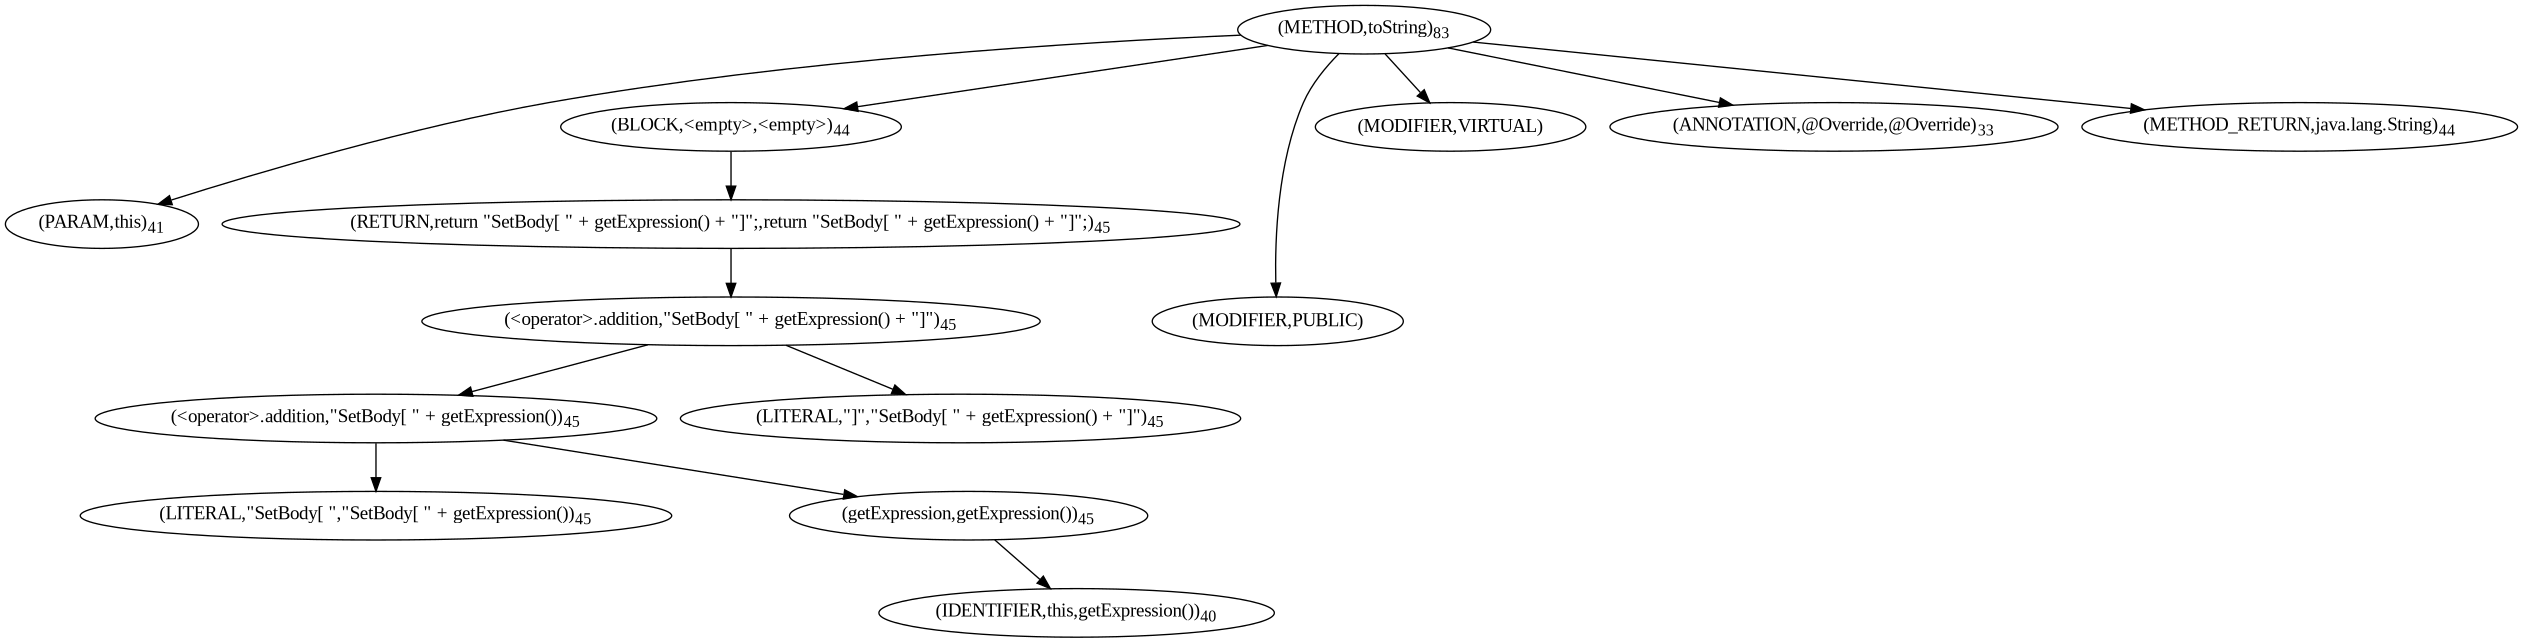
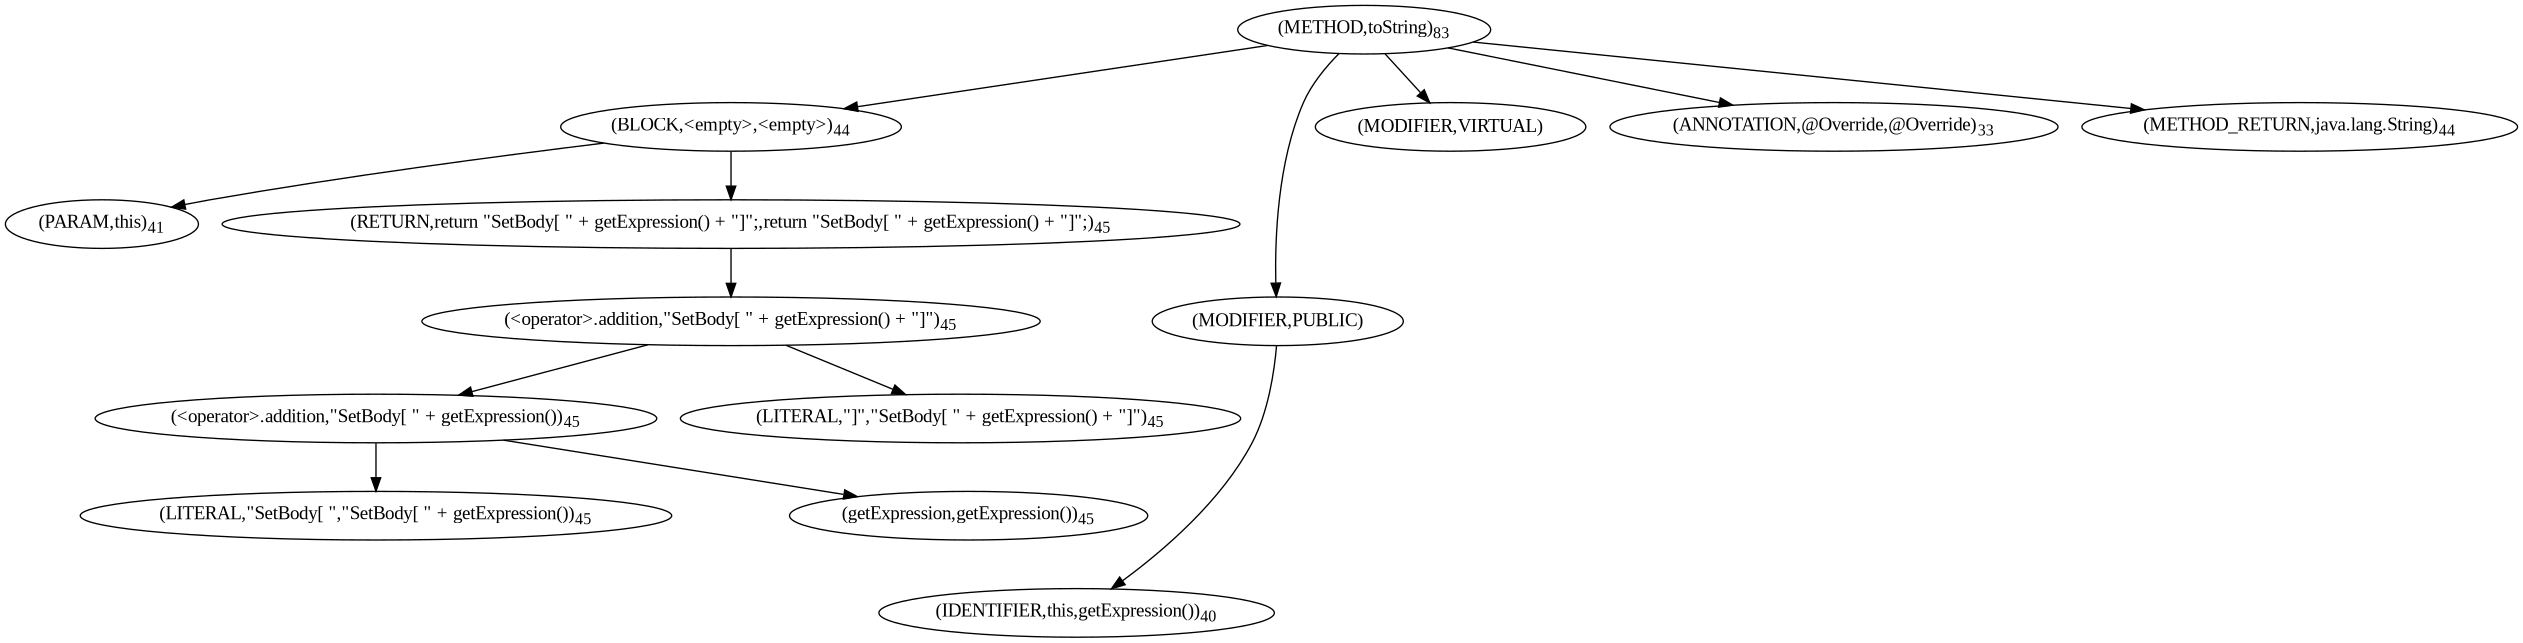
(700, 80) -> (394, 171)
(1017, 560) -> (1228, 481)
